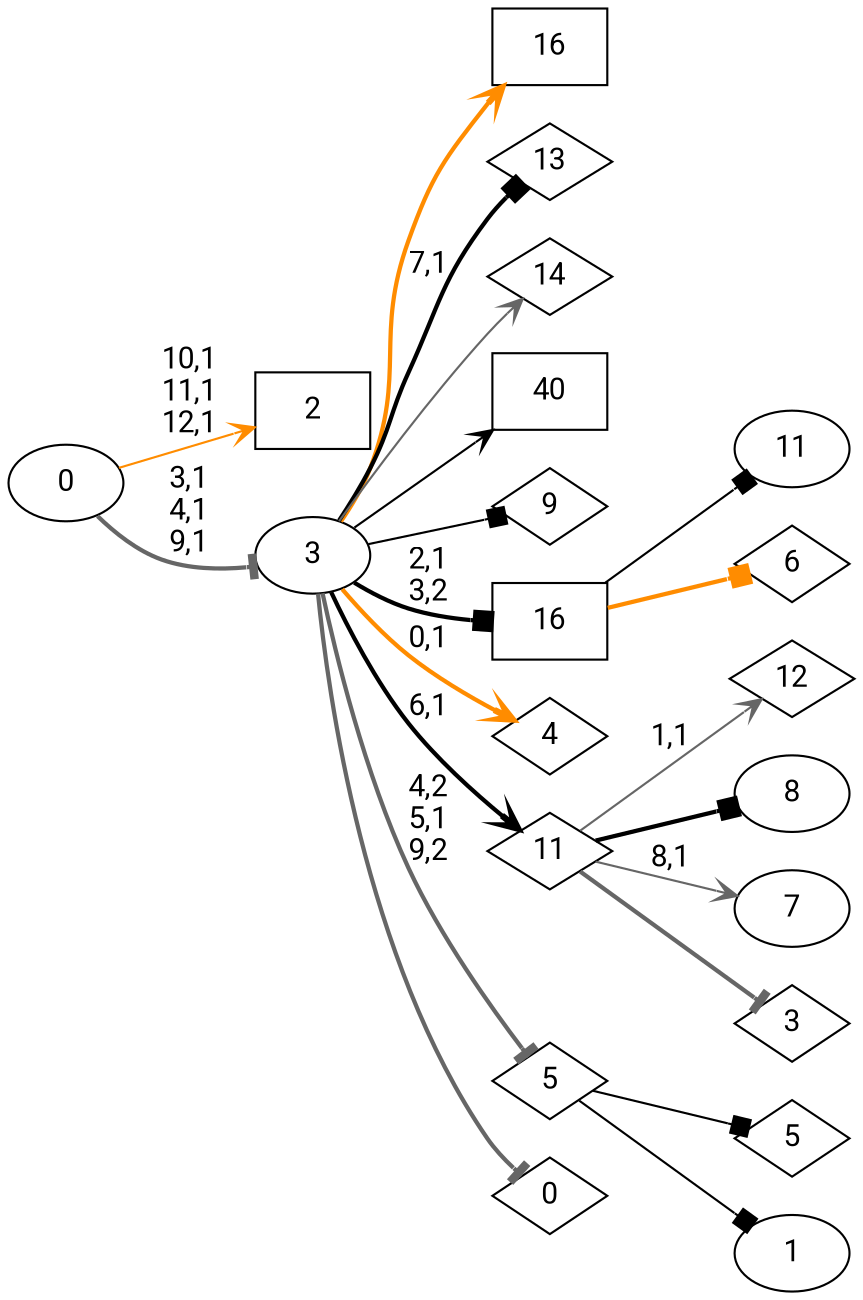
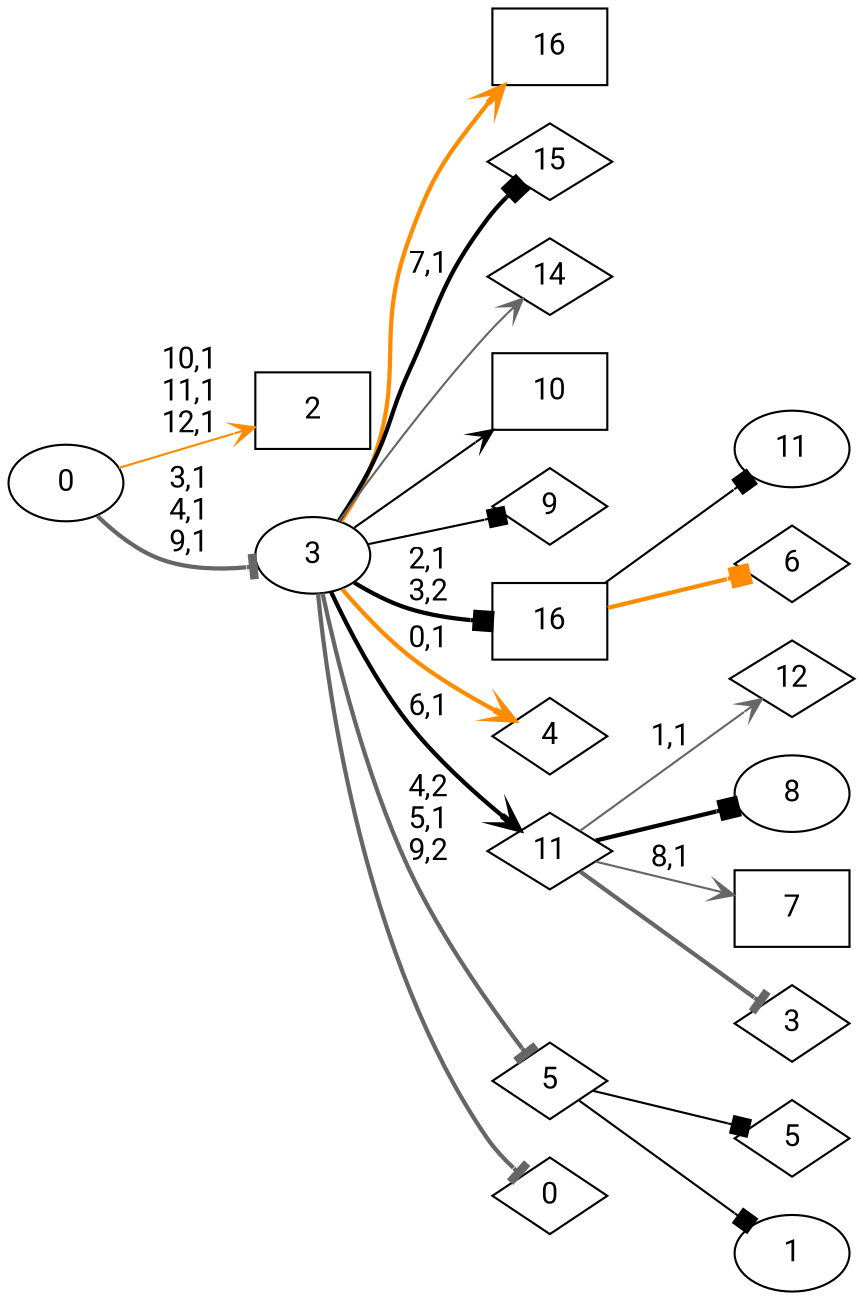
(550, 162) -> (550, 162)
(550, 392) -> (550, 392)
(792, 909) -> (792, 909)
